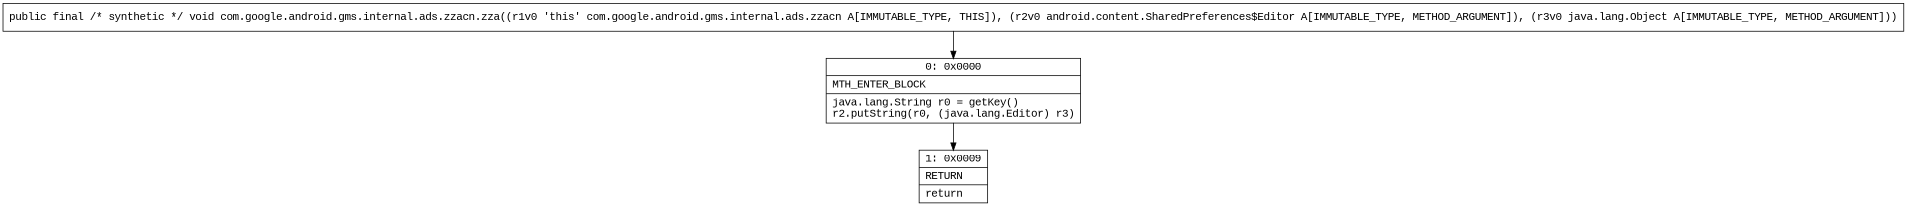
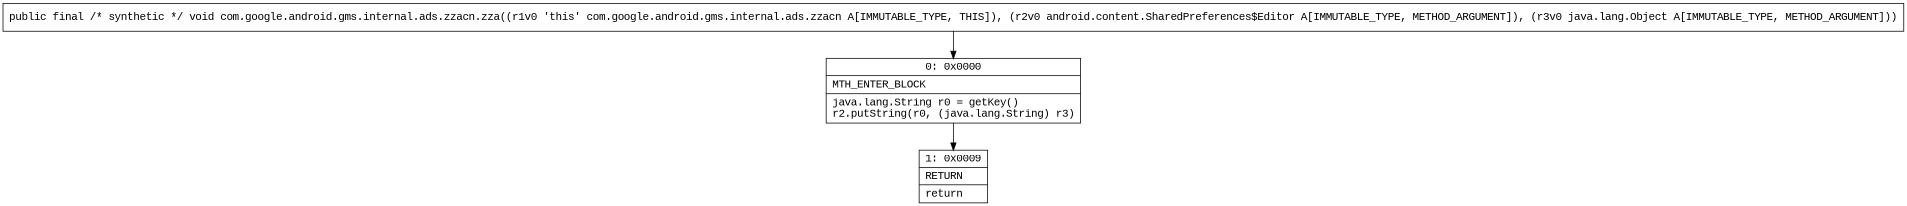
(953, 114) -> (953, 114)
